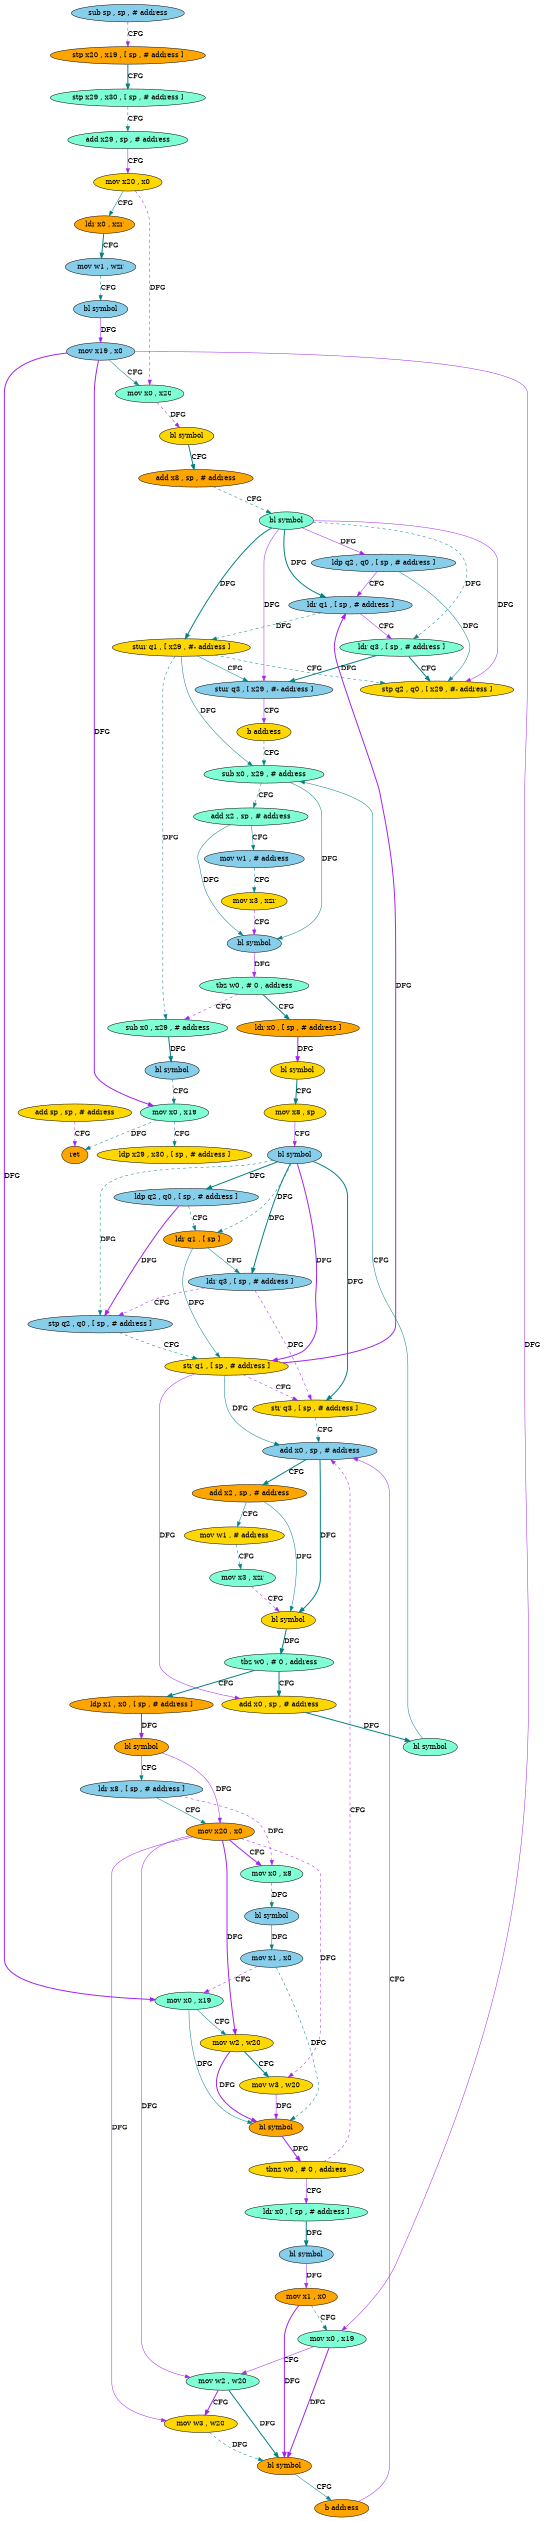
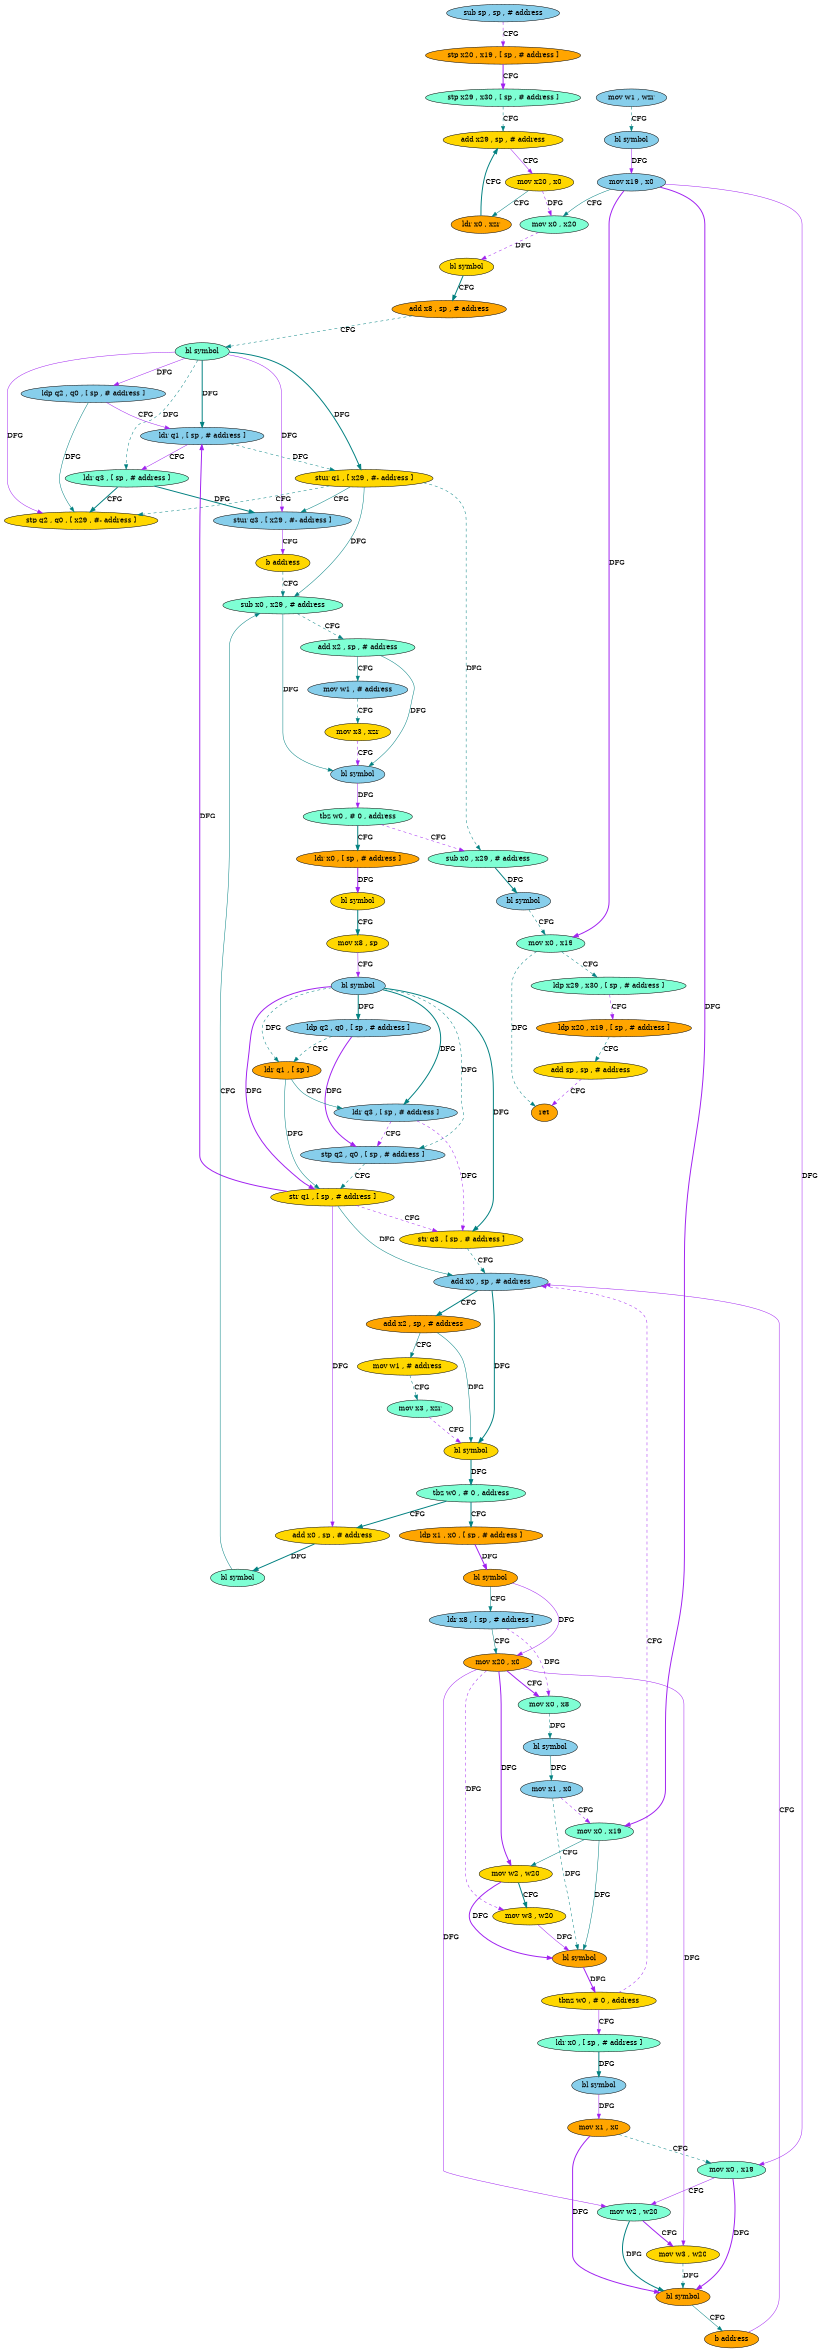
(128, 74) -> (503, 74)
(128, 140) -> (503, 140)
(103, 243) -> (483, 183)
none -> (614, 1028)
(175, 1155) -> (609, 986)
